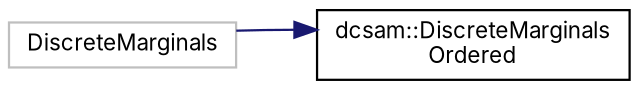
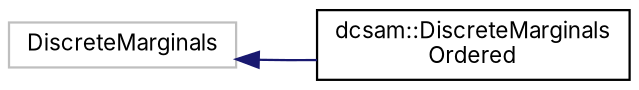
(265, 30) -> (288, 60)
